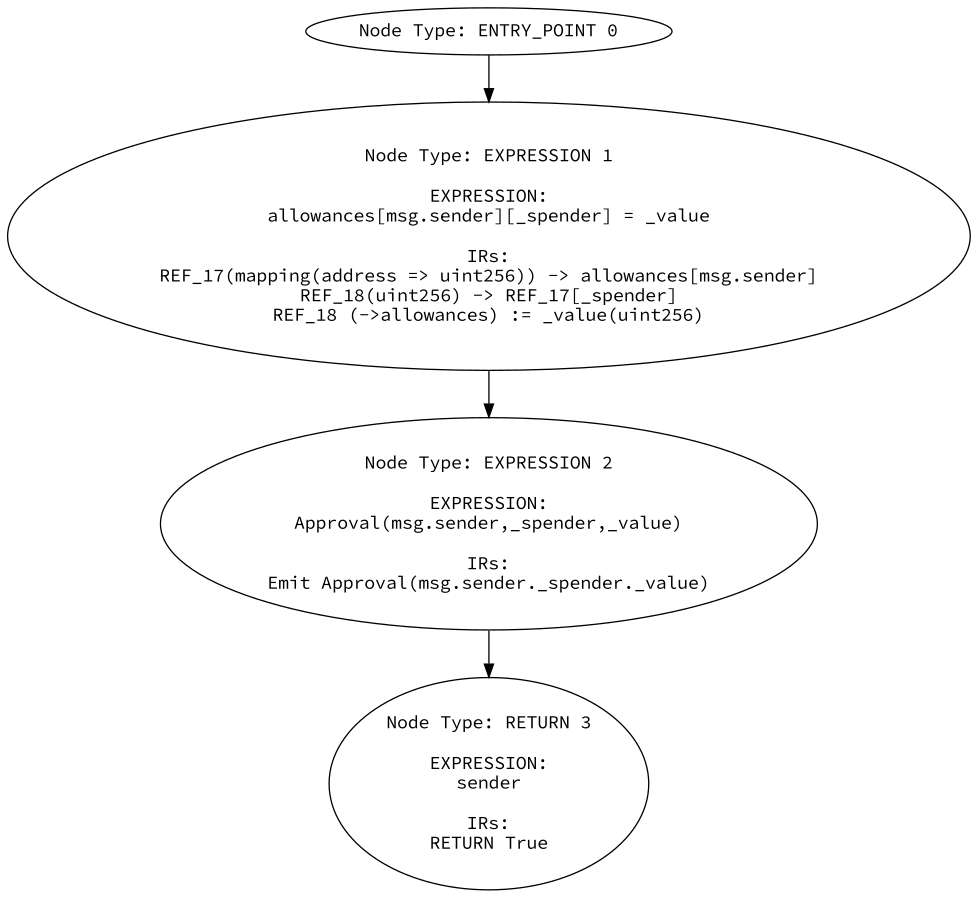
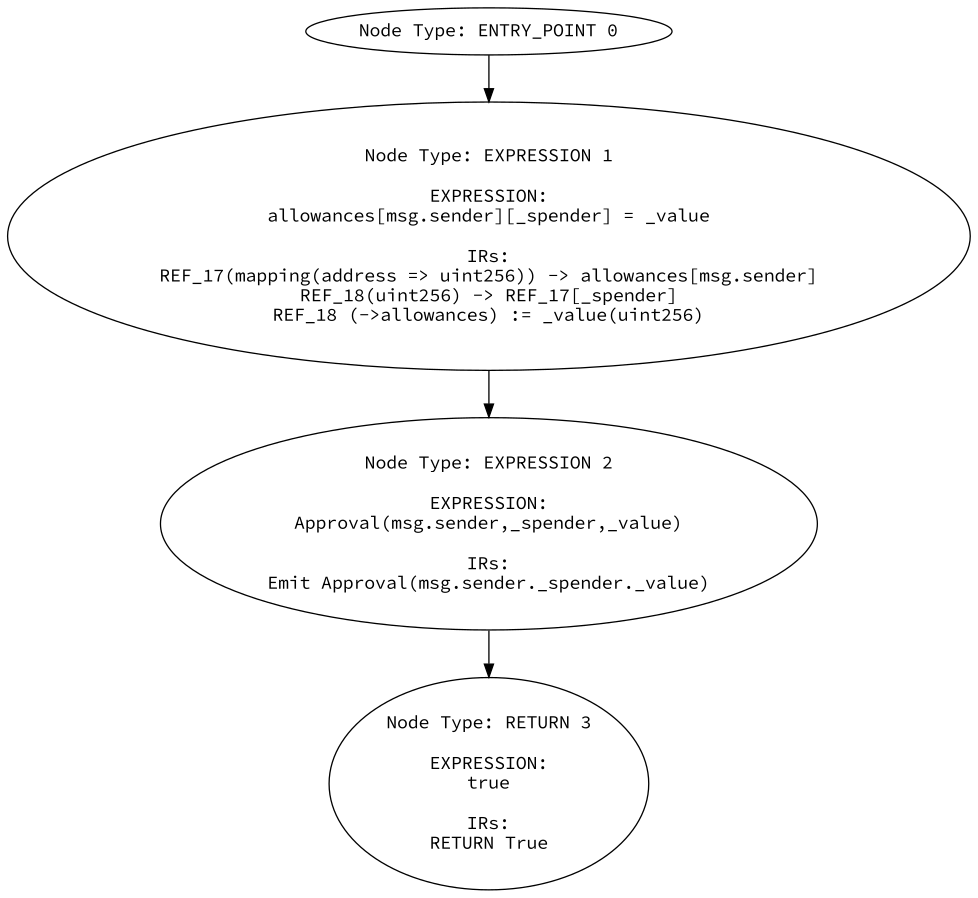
(489, 784) -> (489, 784)
